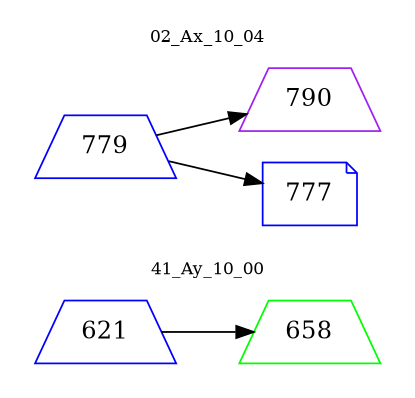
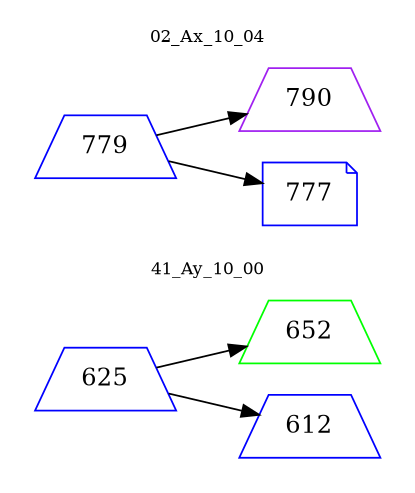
(106, 332) -> (106, 379)
(310, 332) -> (310, 332)
none -> (310, 426)
